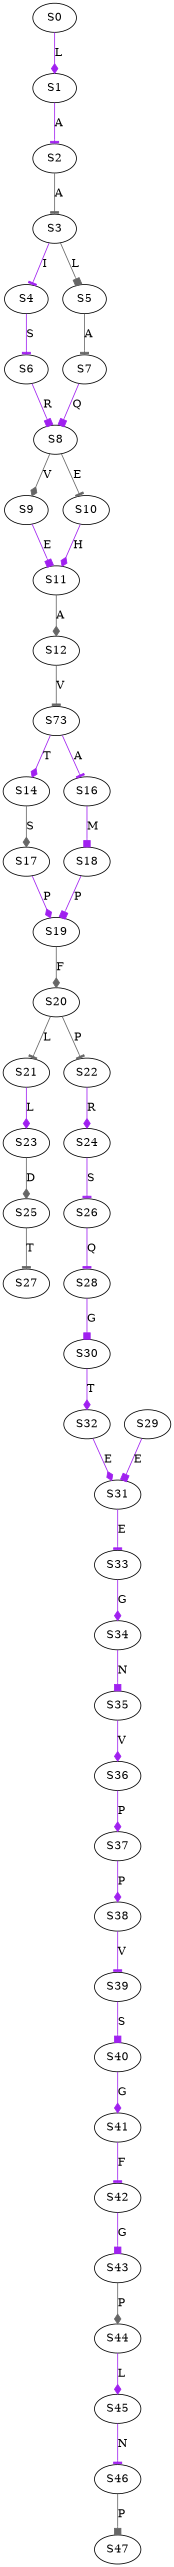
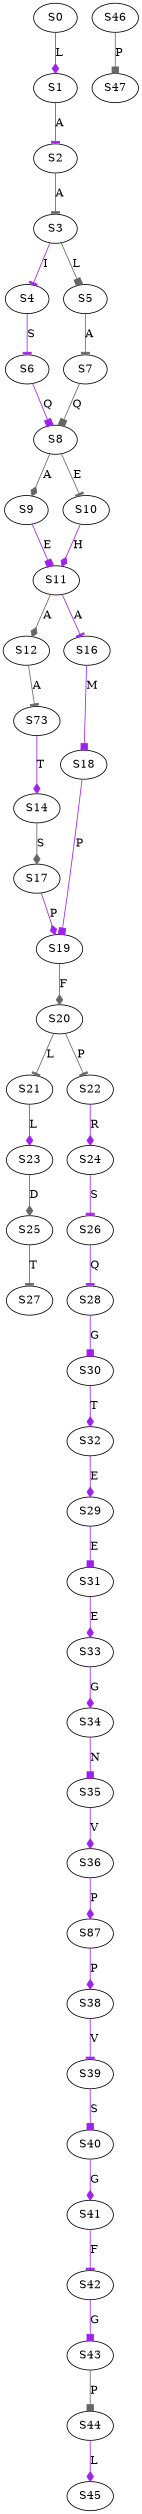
(72, 401) -> (72, 401)
(48, 405) -> (48, 405)
(47, 475) -> (47, 475)
(60, 686) -> (37, 686)
(71, 754) -> (71, 614)
(100, 1455) -> (90, 1472)
(118, 1528) -> (90, 1612)
(118, 1846) -> (90, 1934)
(118, 2298) -> (90, 2387)
(118, 2442) -> none
